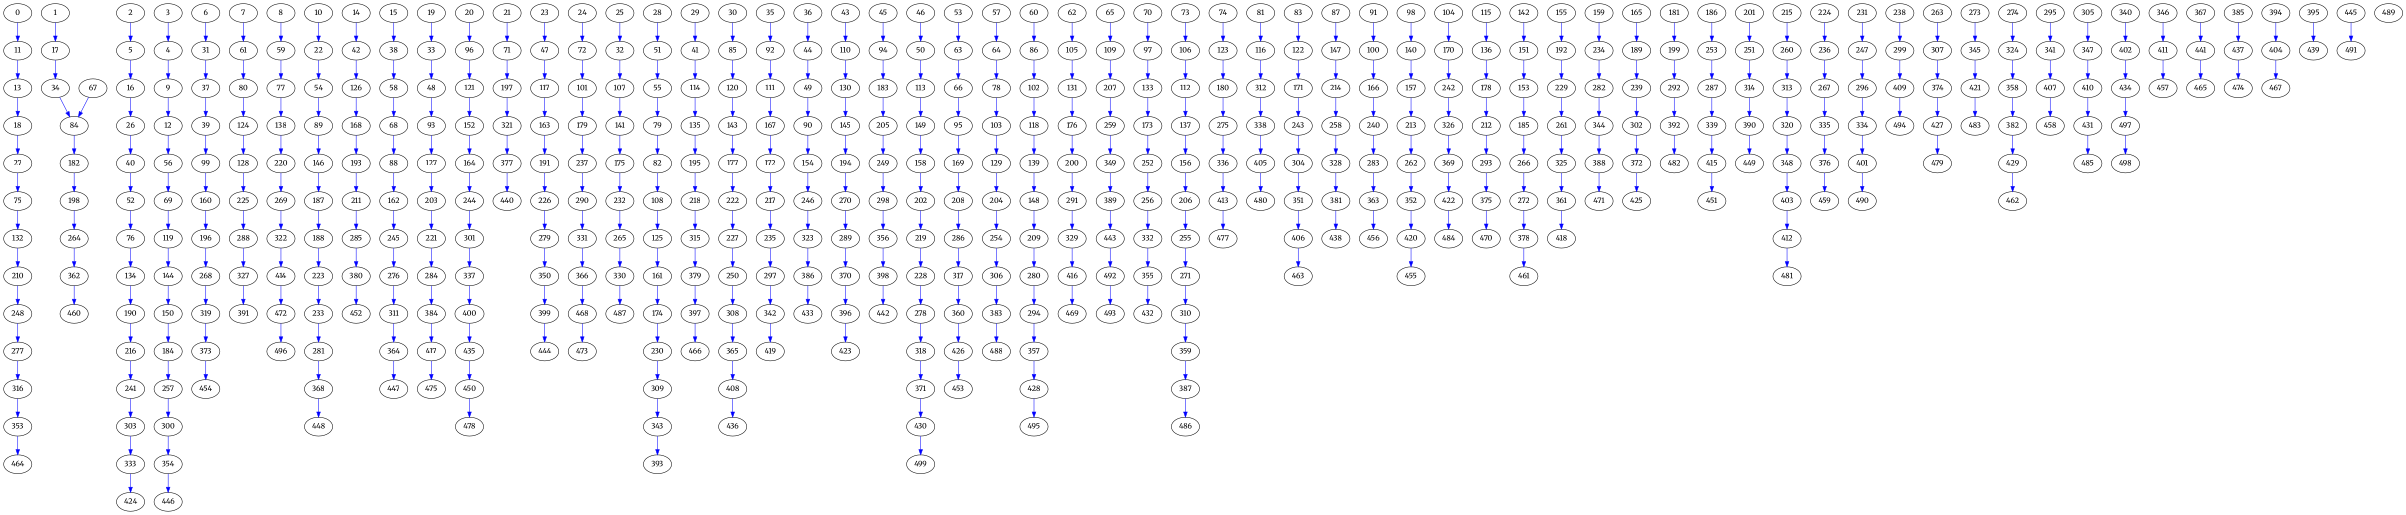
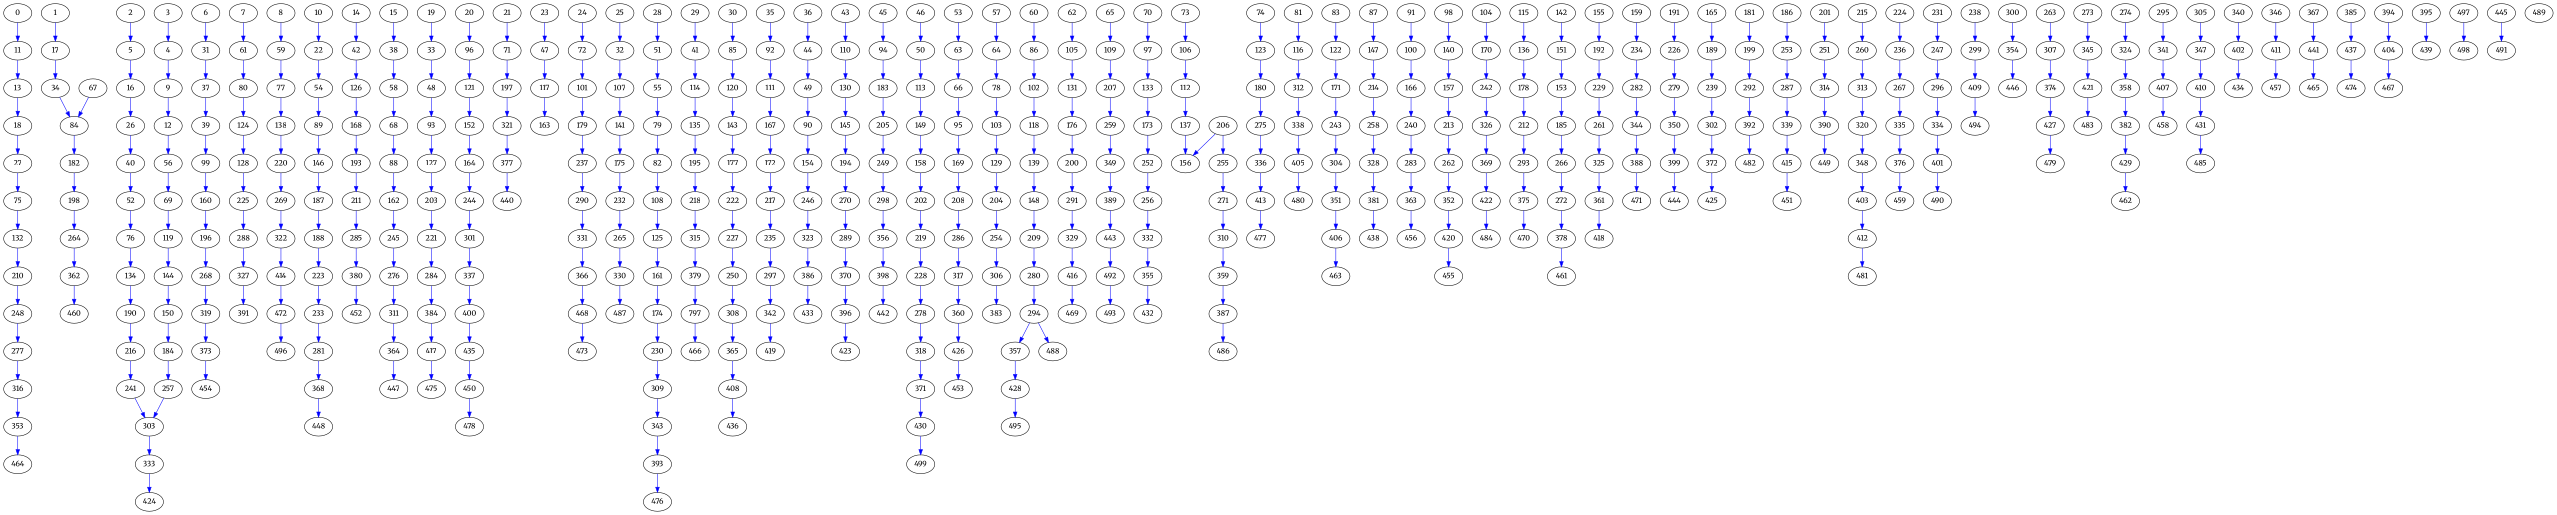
(2125, 104) -> none
(545, 142) -> none
(1185, 180) -> (1206, 143)
(695, 314) -> (695, 314)
(996, 330) -> (1042, 330)
(168, 405) -> (160, 406)
none -> (657, 502)
